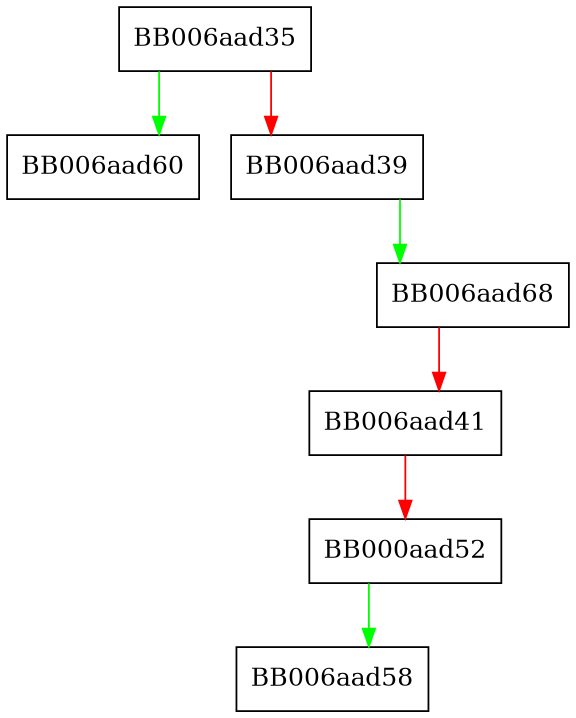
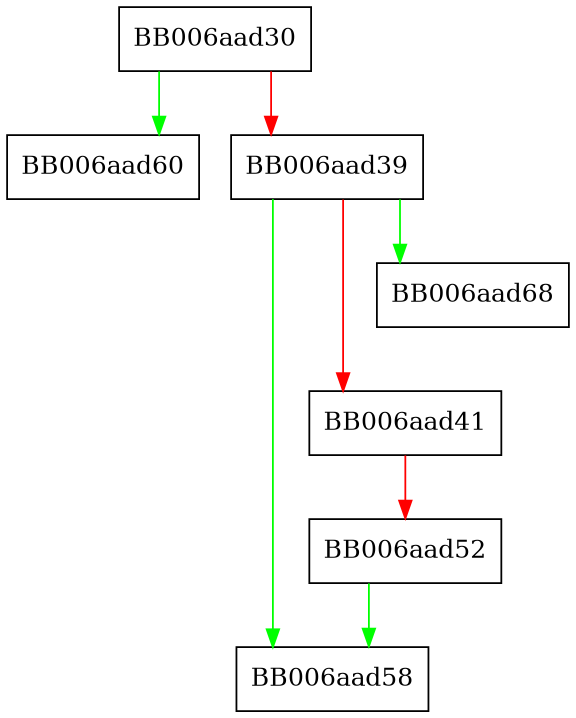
(215, 39) -> (215, 39)
(439, 350) -> (343, 286)
none -> (273, 414)
(405, 551) -> (405, 551)
